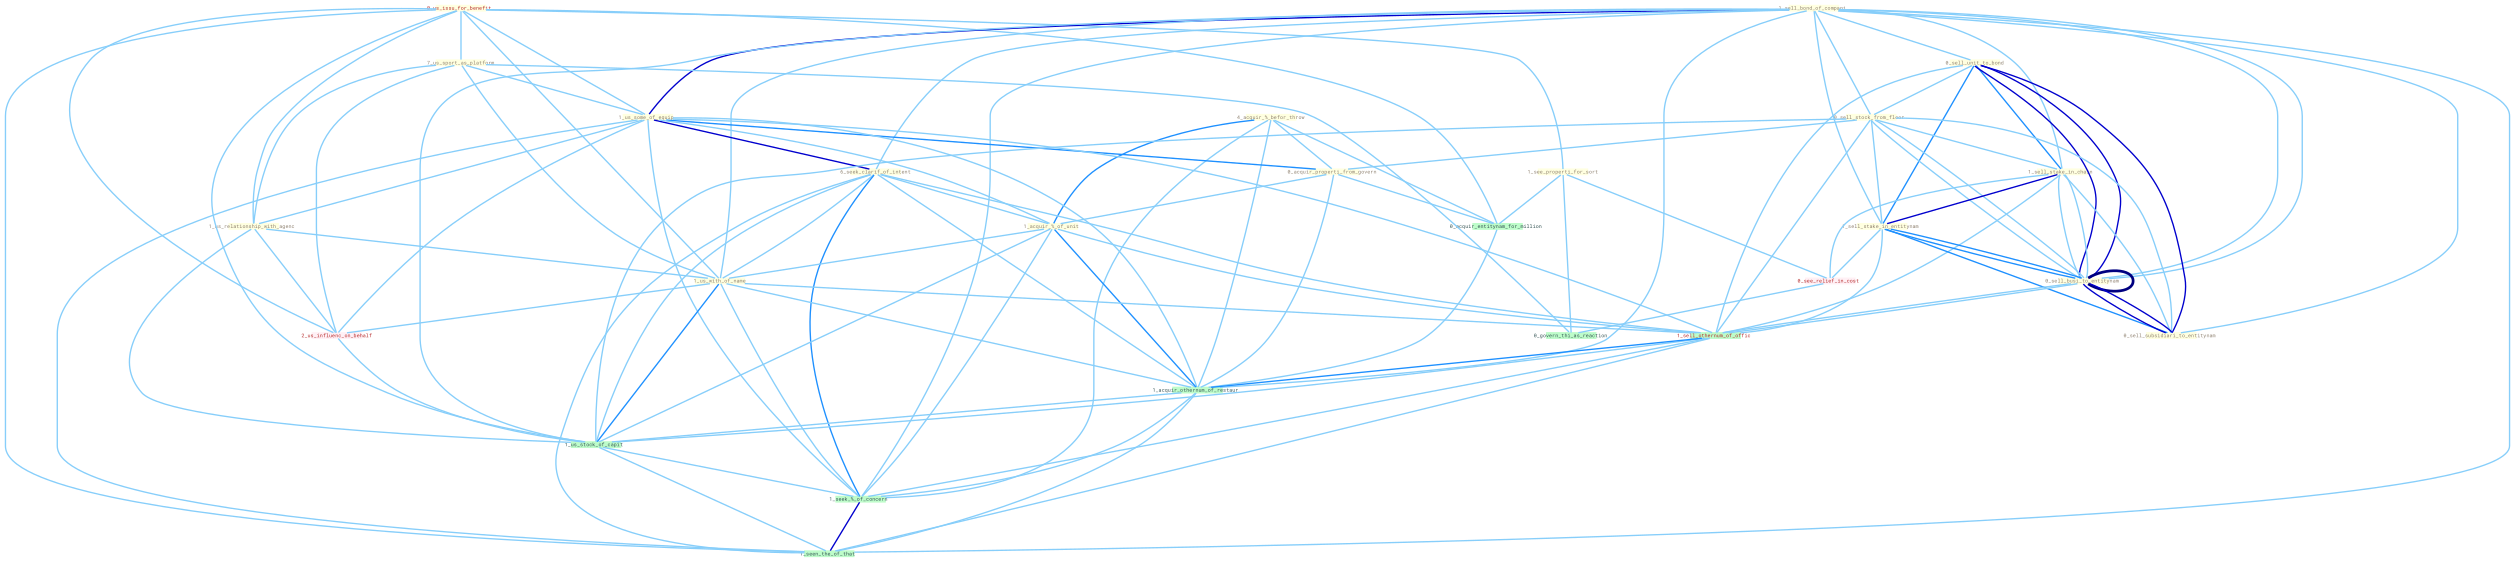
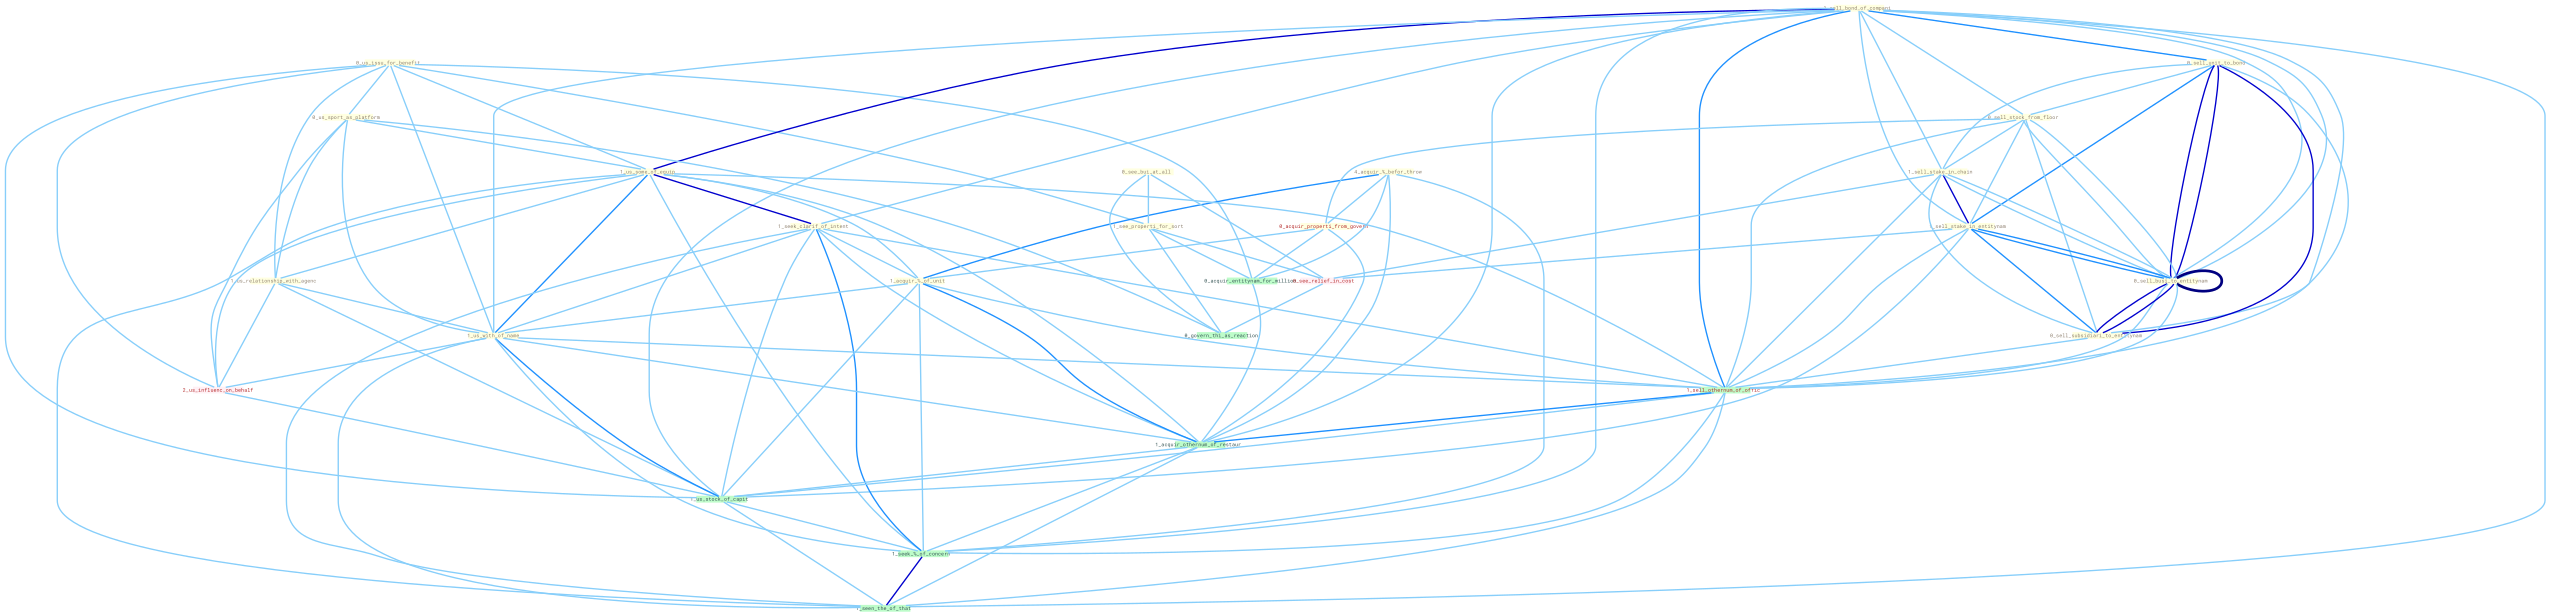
(461, 8) -> (390, 63)
(1894, 35) -> (2038, 35)
(461, 63) -> (348, 117)
(2018, 117) -> (2052, 87)
(1201, 139) -> (1390, 456)
(991, 145) -> (571, 254)
none -> (1699, 155)
(876, 172) -> (816, 226)
none -> (1148, 172)
(1334, 172) -> (1326, 226)
none -> (1912, 363)
(15, 455) -> (366, 541)
